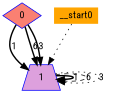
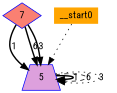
(22, 16) -> (22, 16)
(41, 78) -> (41, 78)
